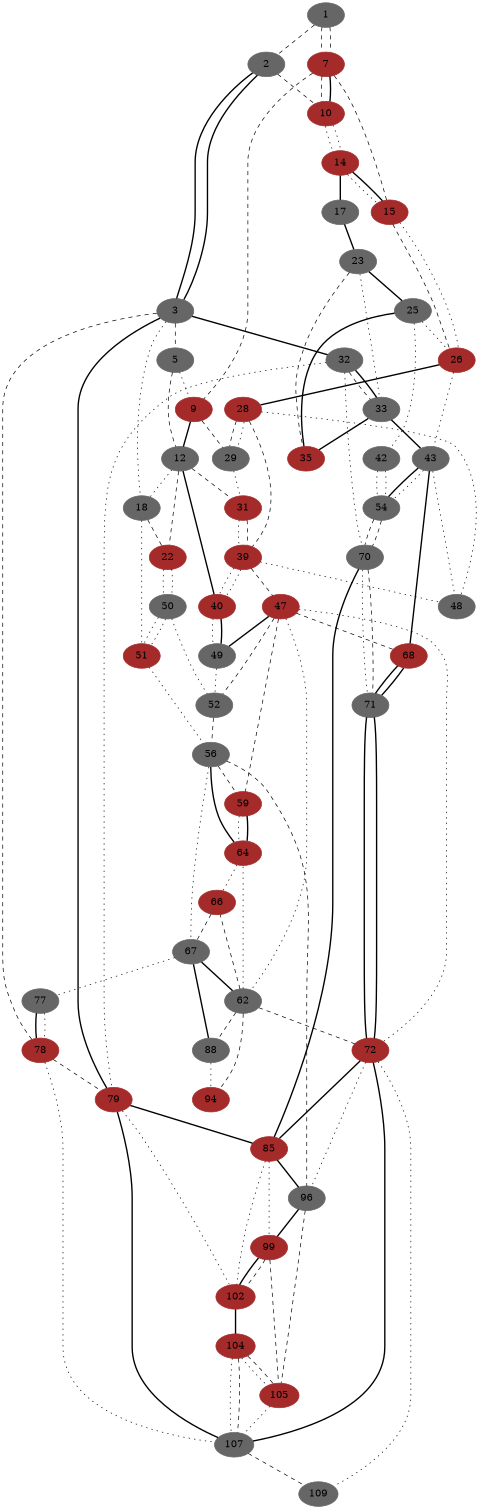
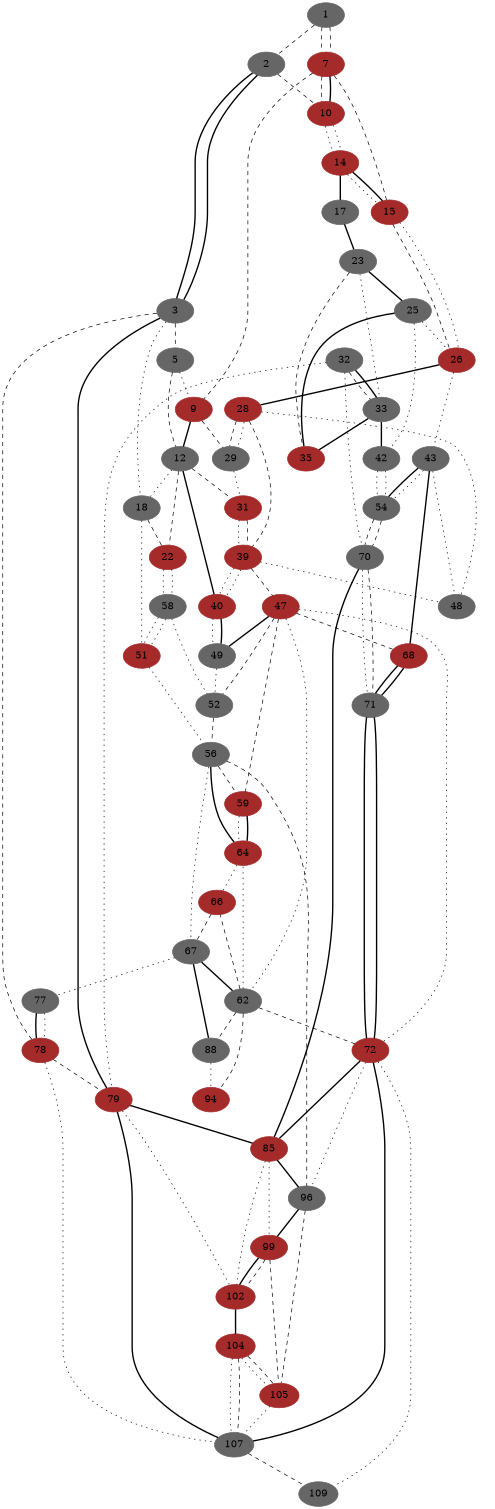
(260, 336) -> none
(408, 436) -> (381, 434)
(168, 607) -> (168, 607)
